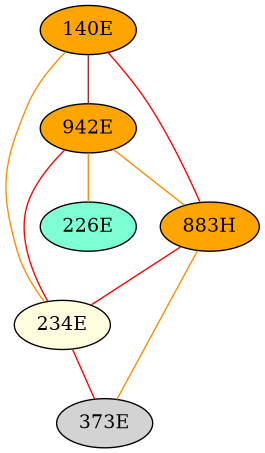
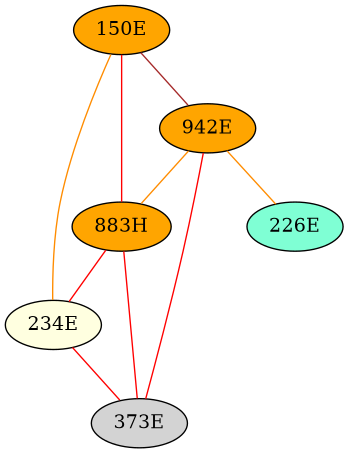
(88, 30) -> (122, 30)
(25, 222) -> (177, 277)
(157, 325) -> (131, 325)
